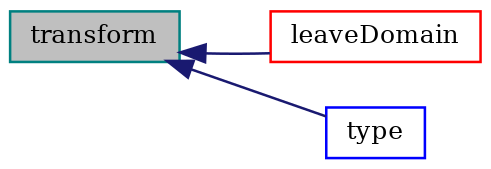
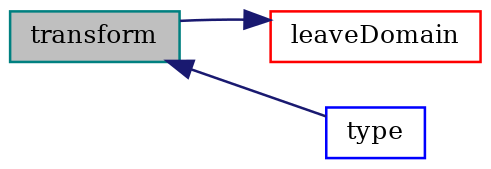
(238, 54) -> (212, 20)
